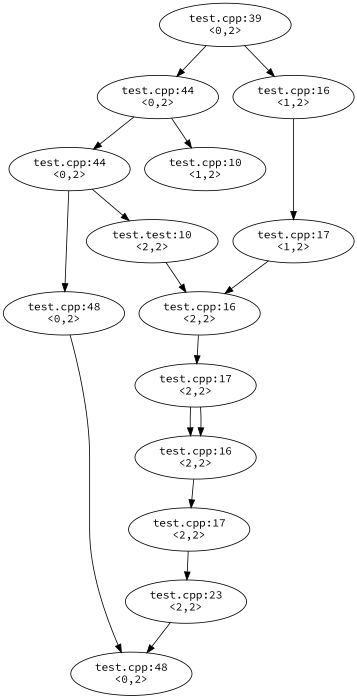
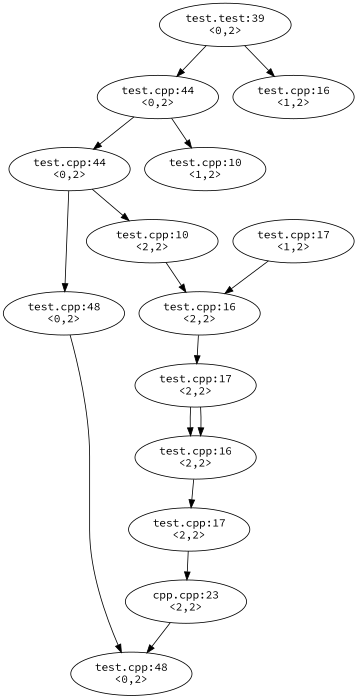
(225, 25) -> (225, 25)
(294, 165) -> none
(152, 241) -> (152, 241)
(186, 602) -> (186, 602)
